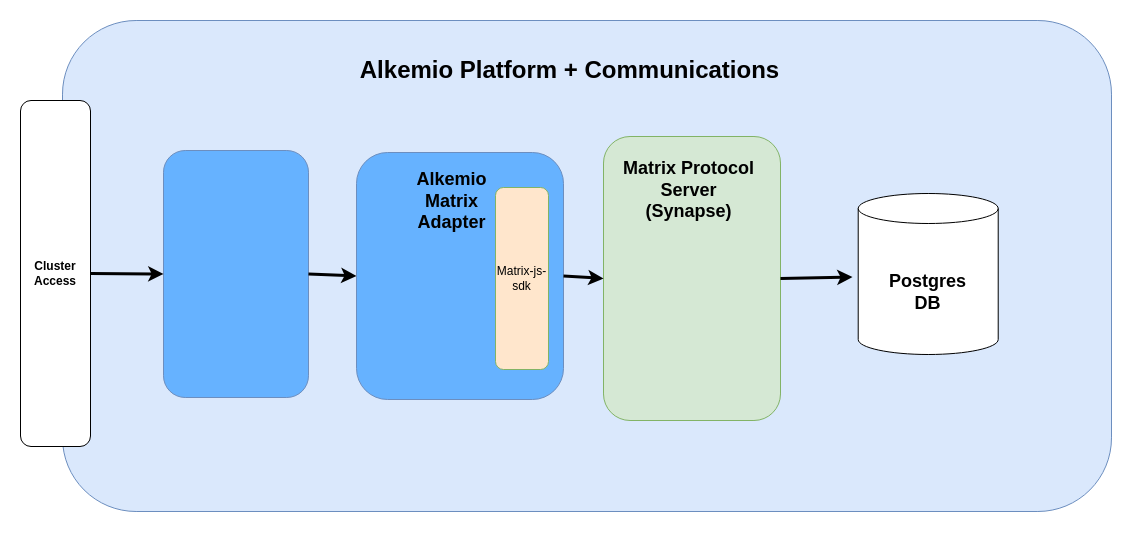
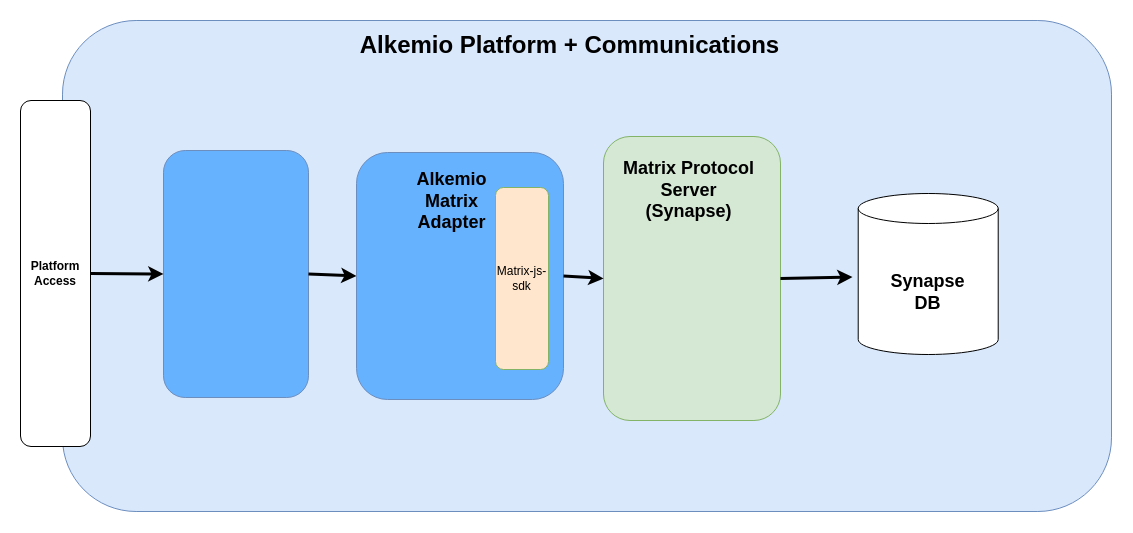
(570, 71) -> (570, 46)
(56, 274) -> (56, 274)
(928, 293) -> (928, 293)
